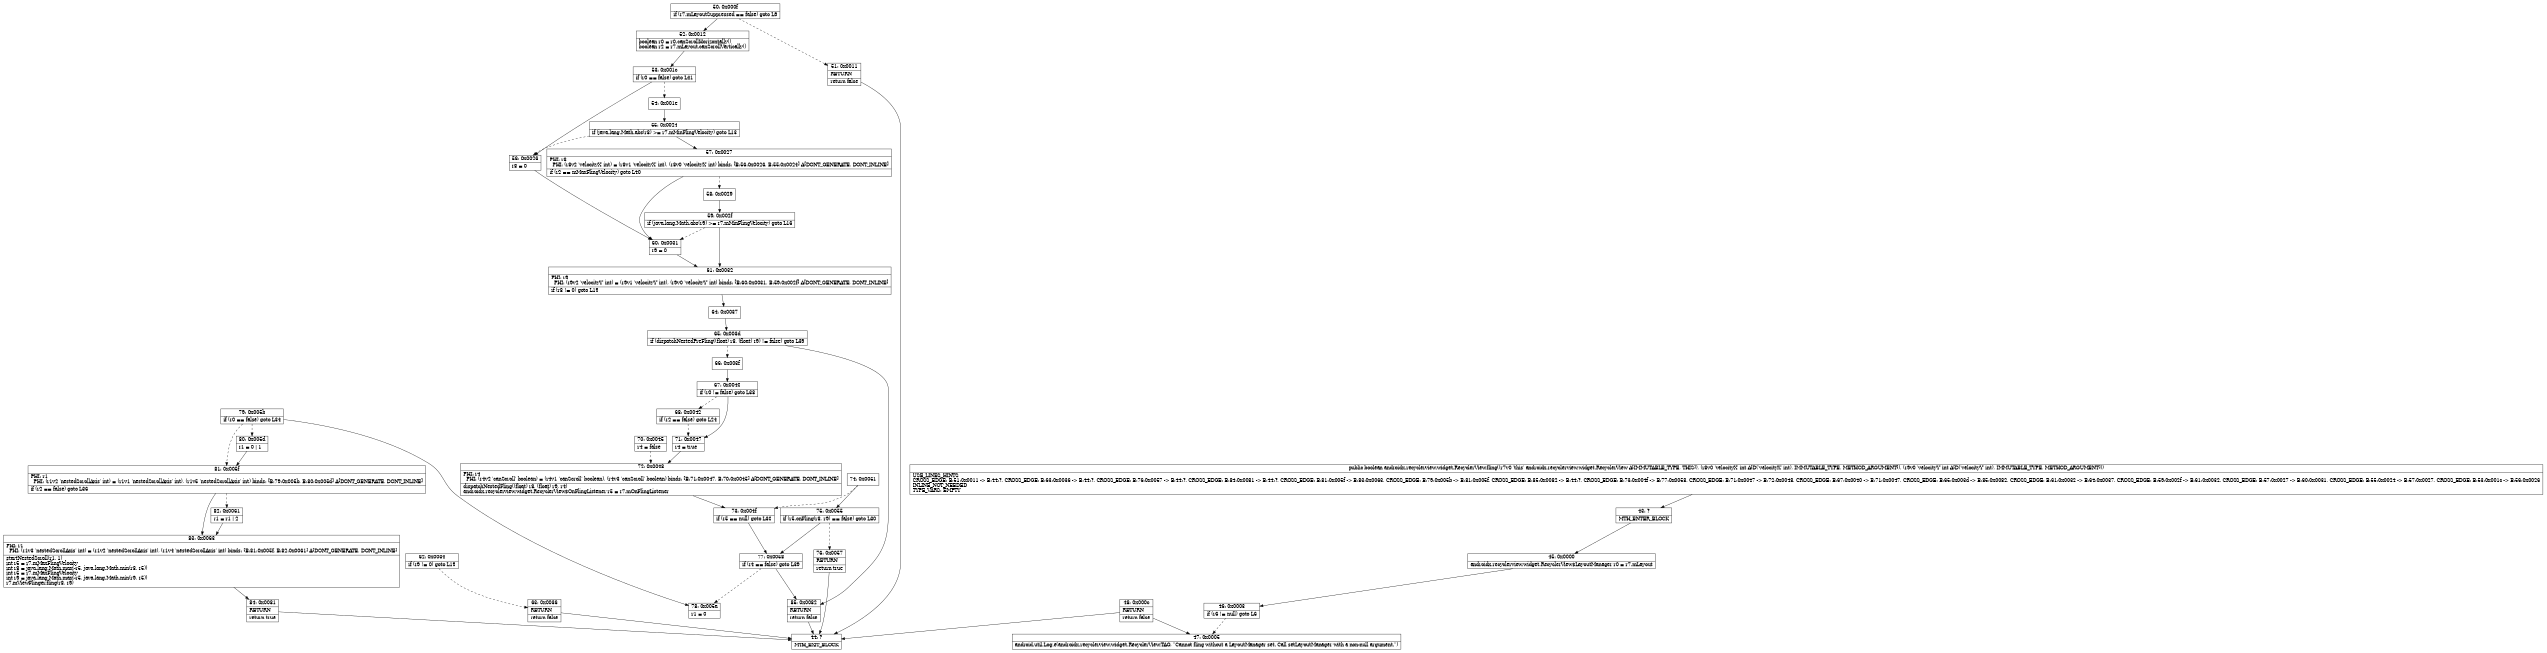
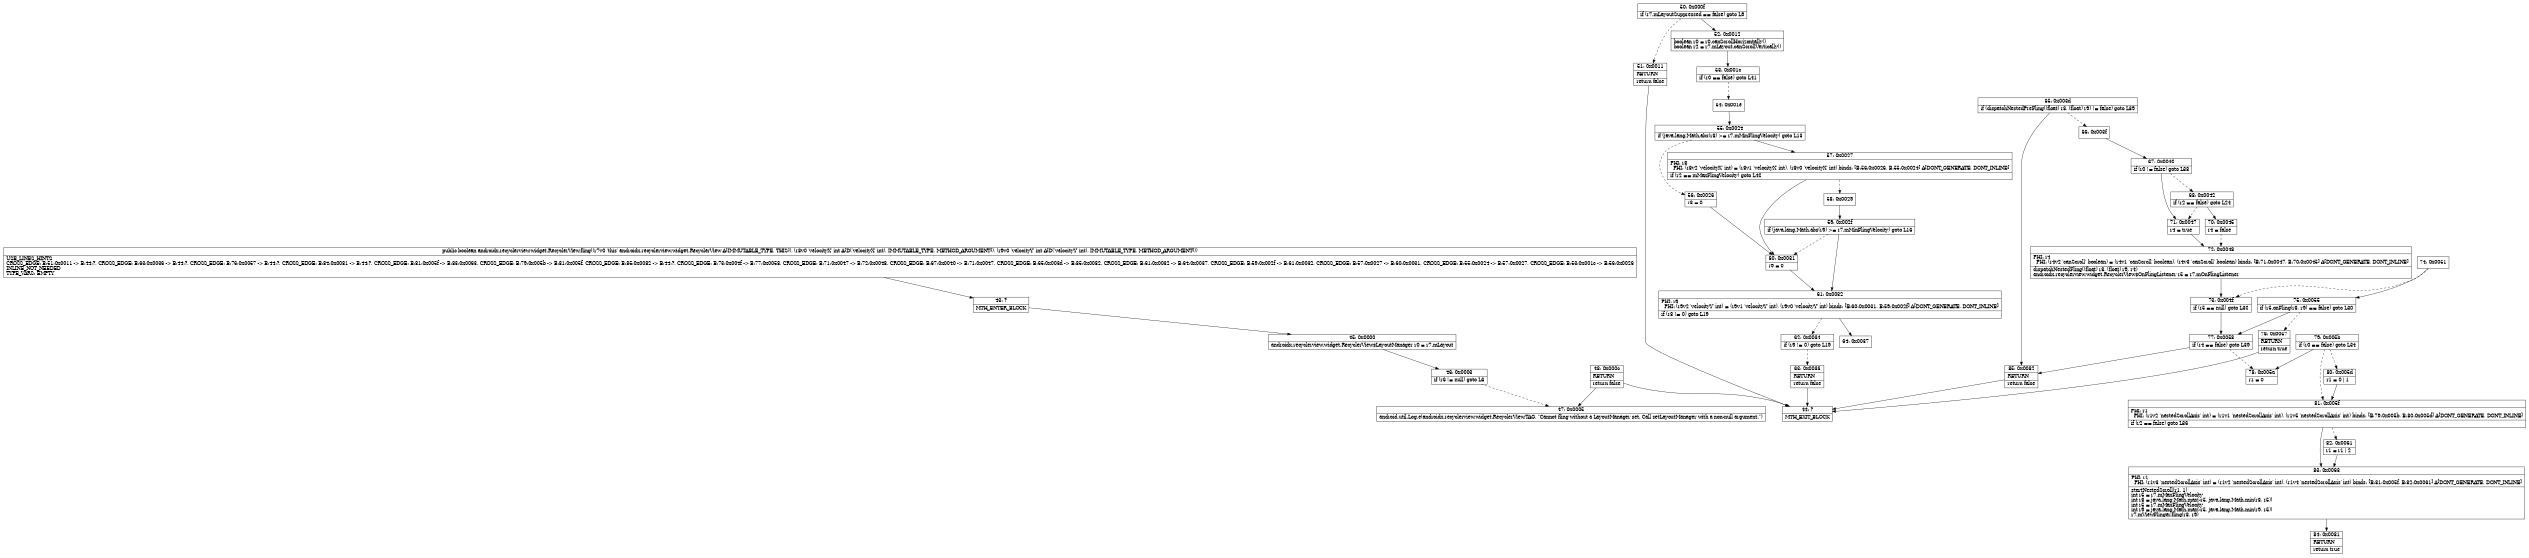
(594, 116) -> none
none -> (2211, 212)
(726, 323) -> none
none -> (1818, 325)
(533, 626) -> none
